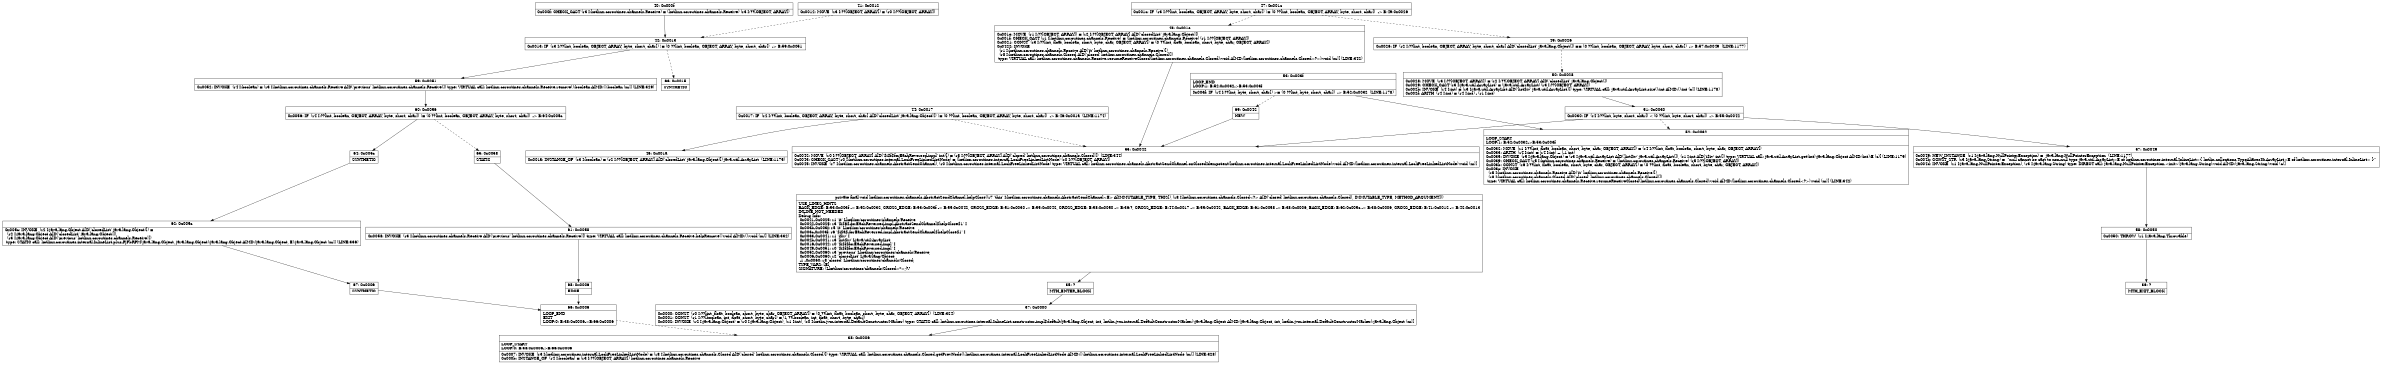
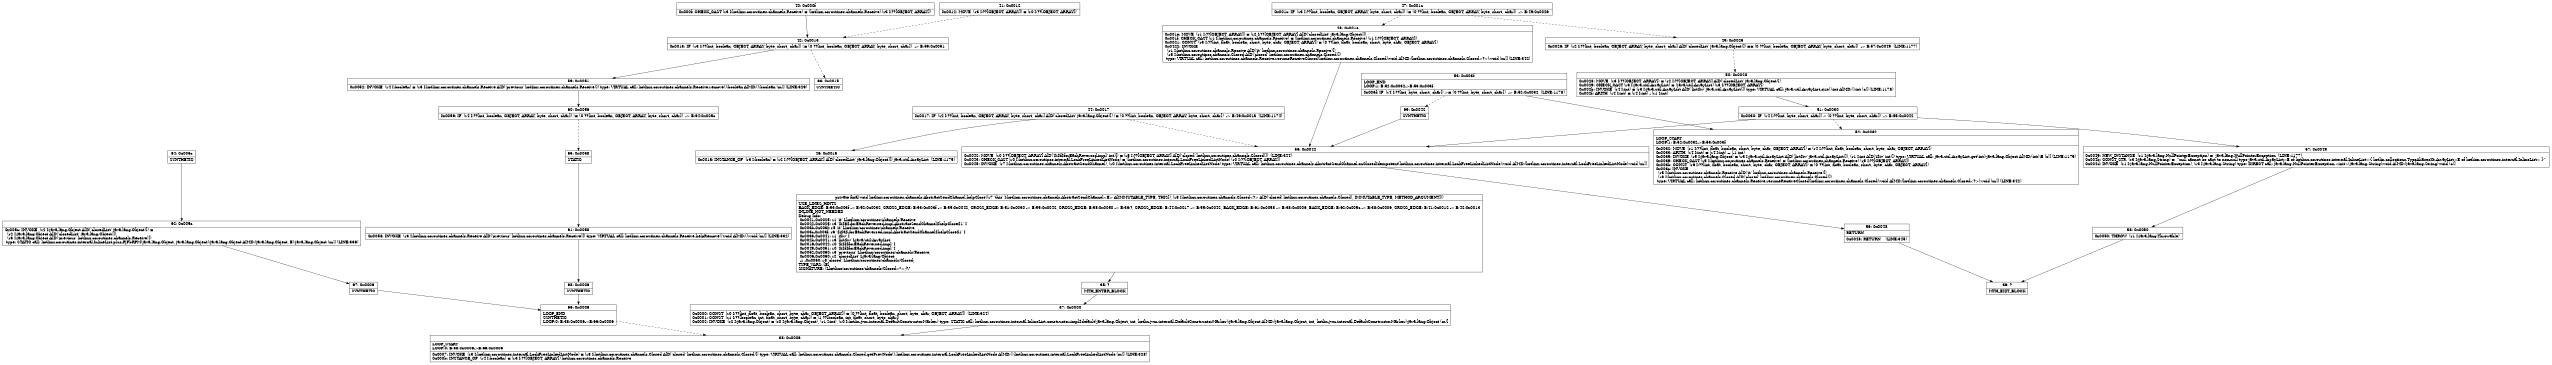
(1240, 116) -> (1415, 116)
(396, 134) -> none
none -> (1877, 233)
(573, 291) -> (578, 291)
(548, 318) -> (555, 318)
